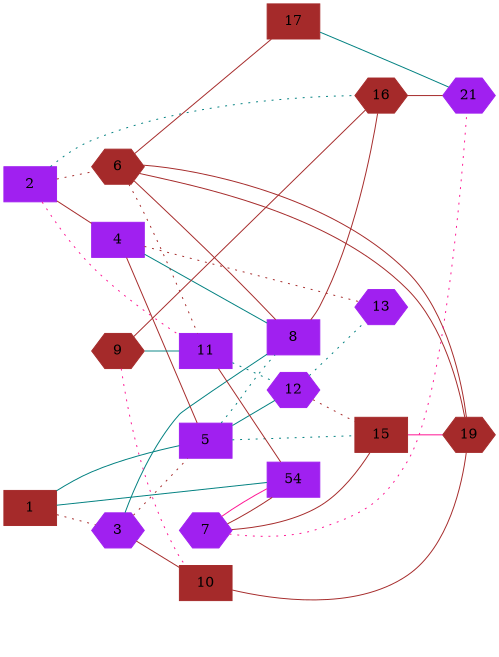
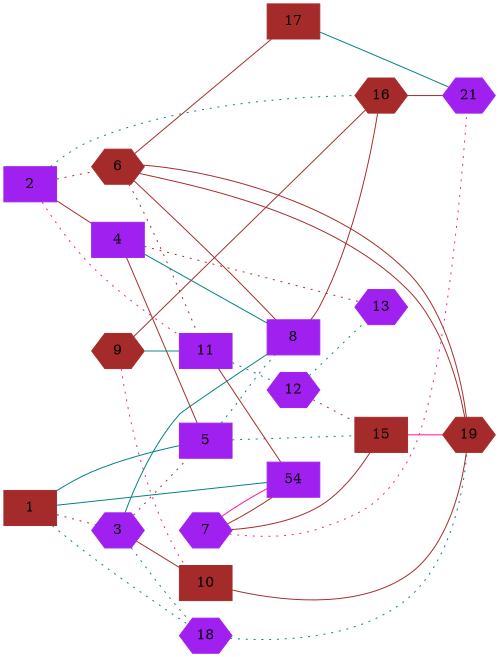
(255, 412) -> none
none -> (206, 636)
